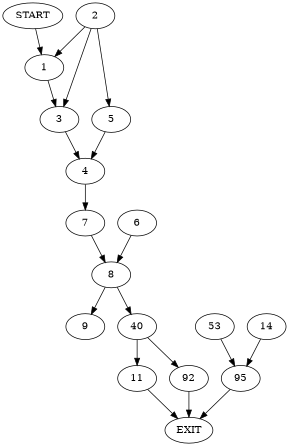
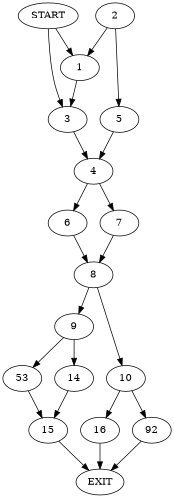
(79, 64) -> (51, 65)
none -> (82, 194)
(137, 327) -> (126, 378)
none -> (74, 349)
none -> (51, 350)
(137, 378) -> (100, 430)
(241, 378) -> (48, 430)
